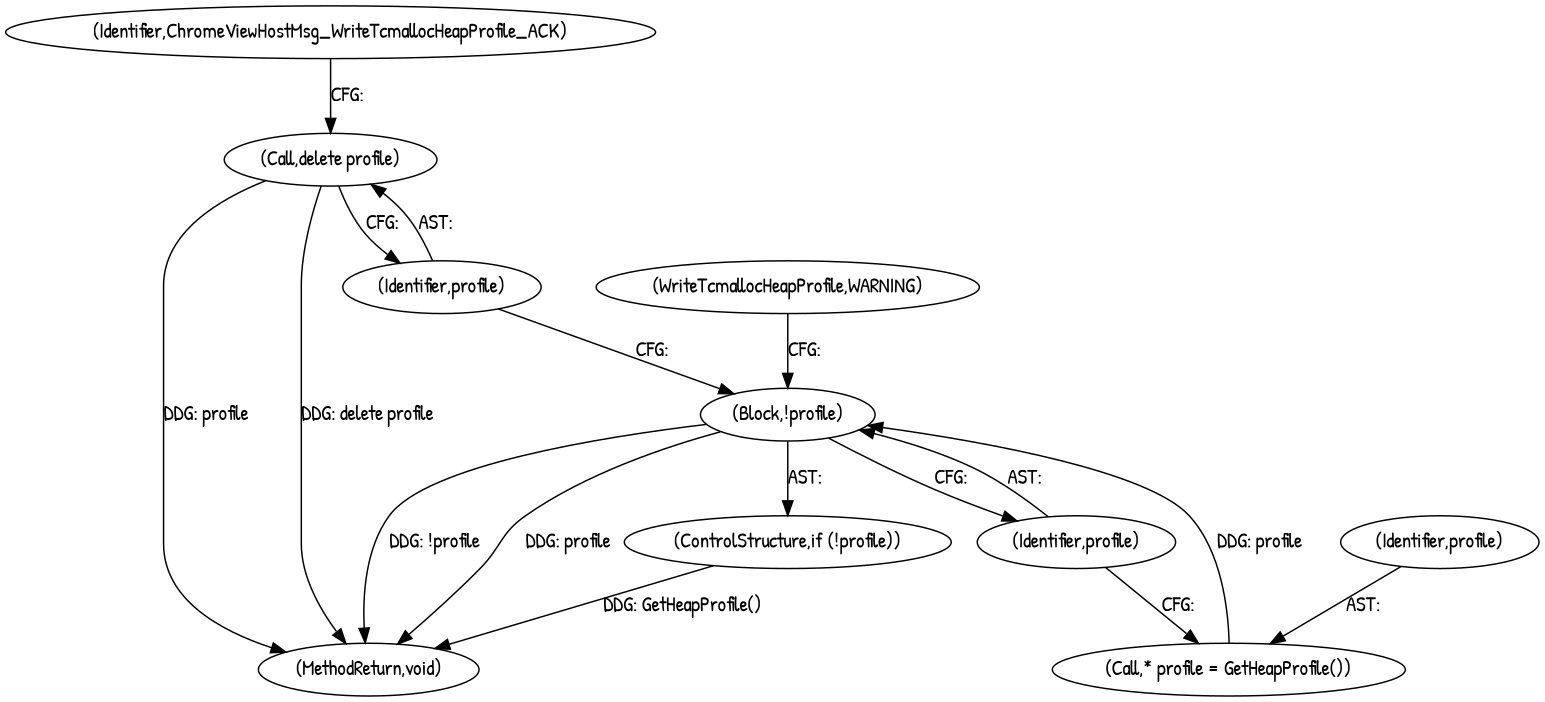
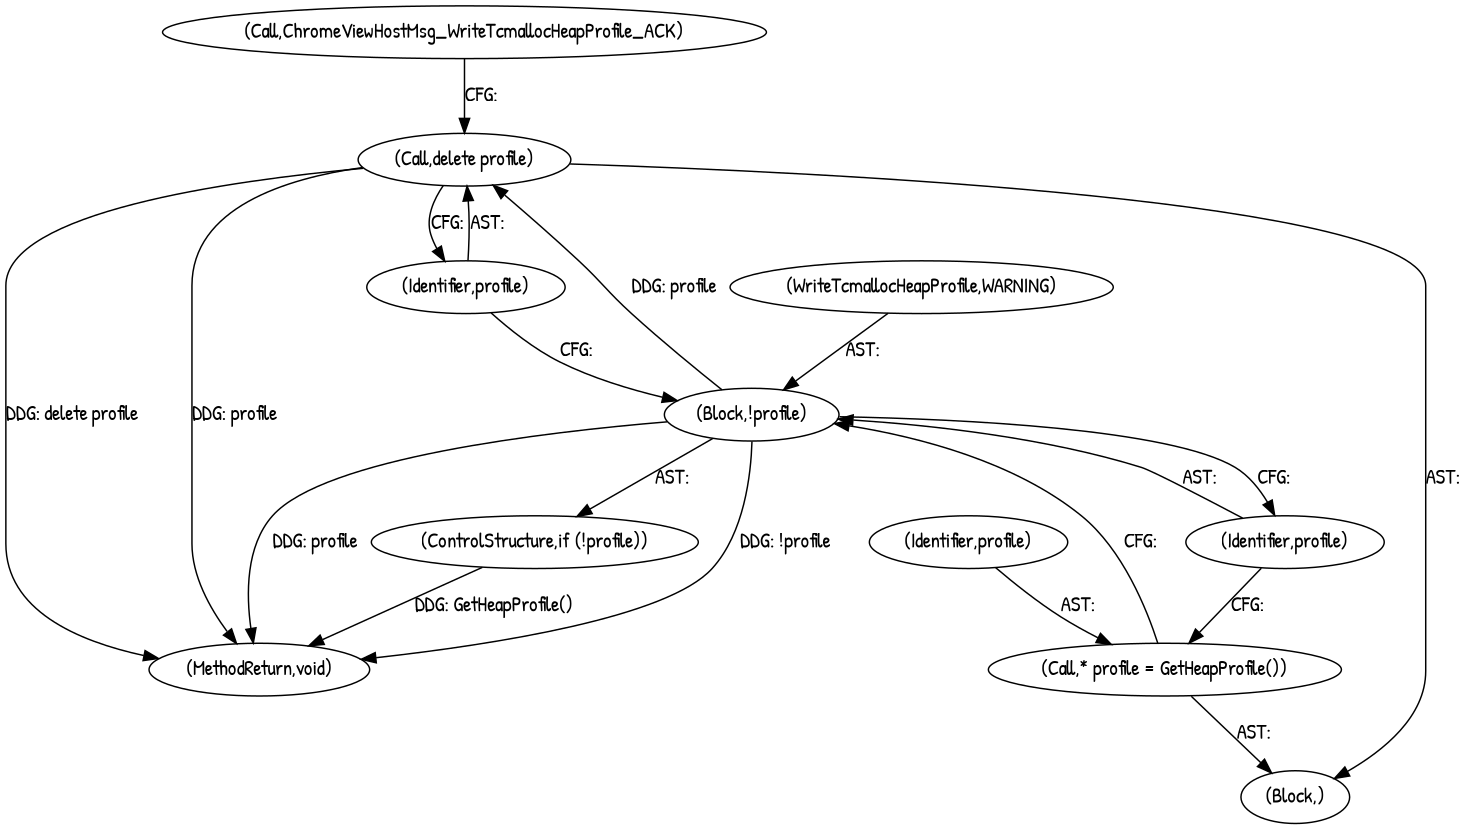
(331, 32) -> (464, 32)
none -> (612, 294)
(807, 351) -> (865, 351)
(1260, 542) -> (1143, 542)
none -> (1295, 797)
